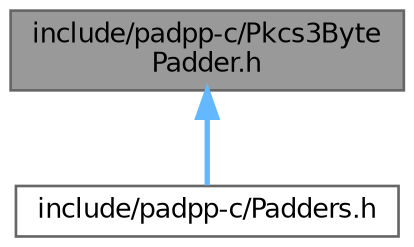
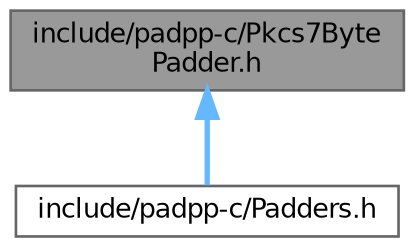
(207, 50) -> (207, 50)
